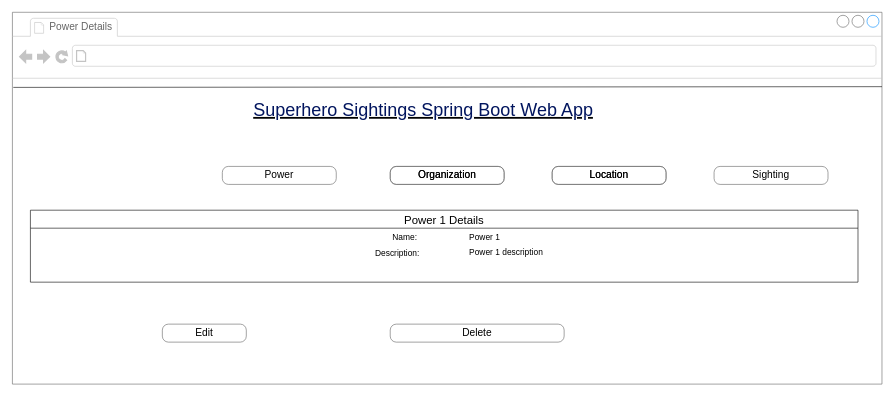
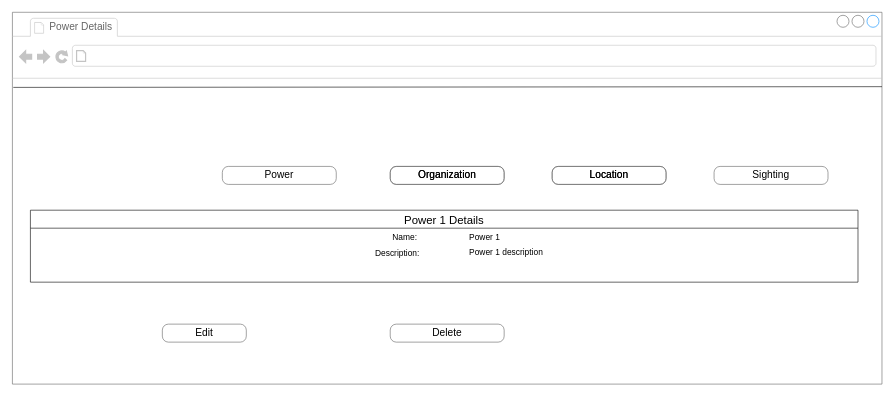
(429, 105) -> none
(477, 333) -> (447, 333)
